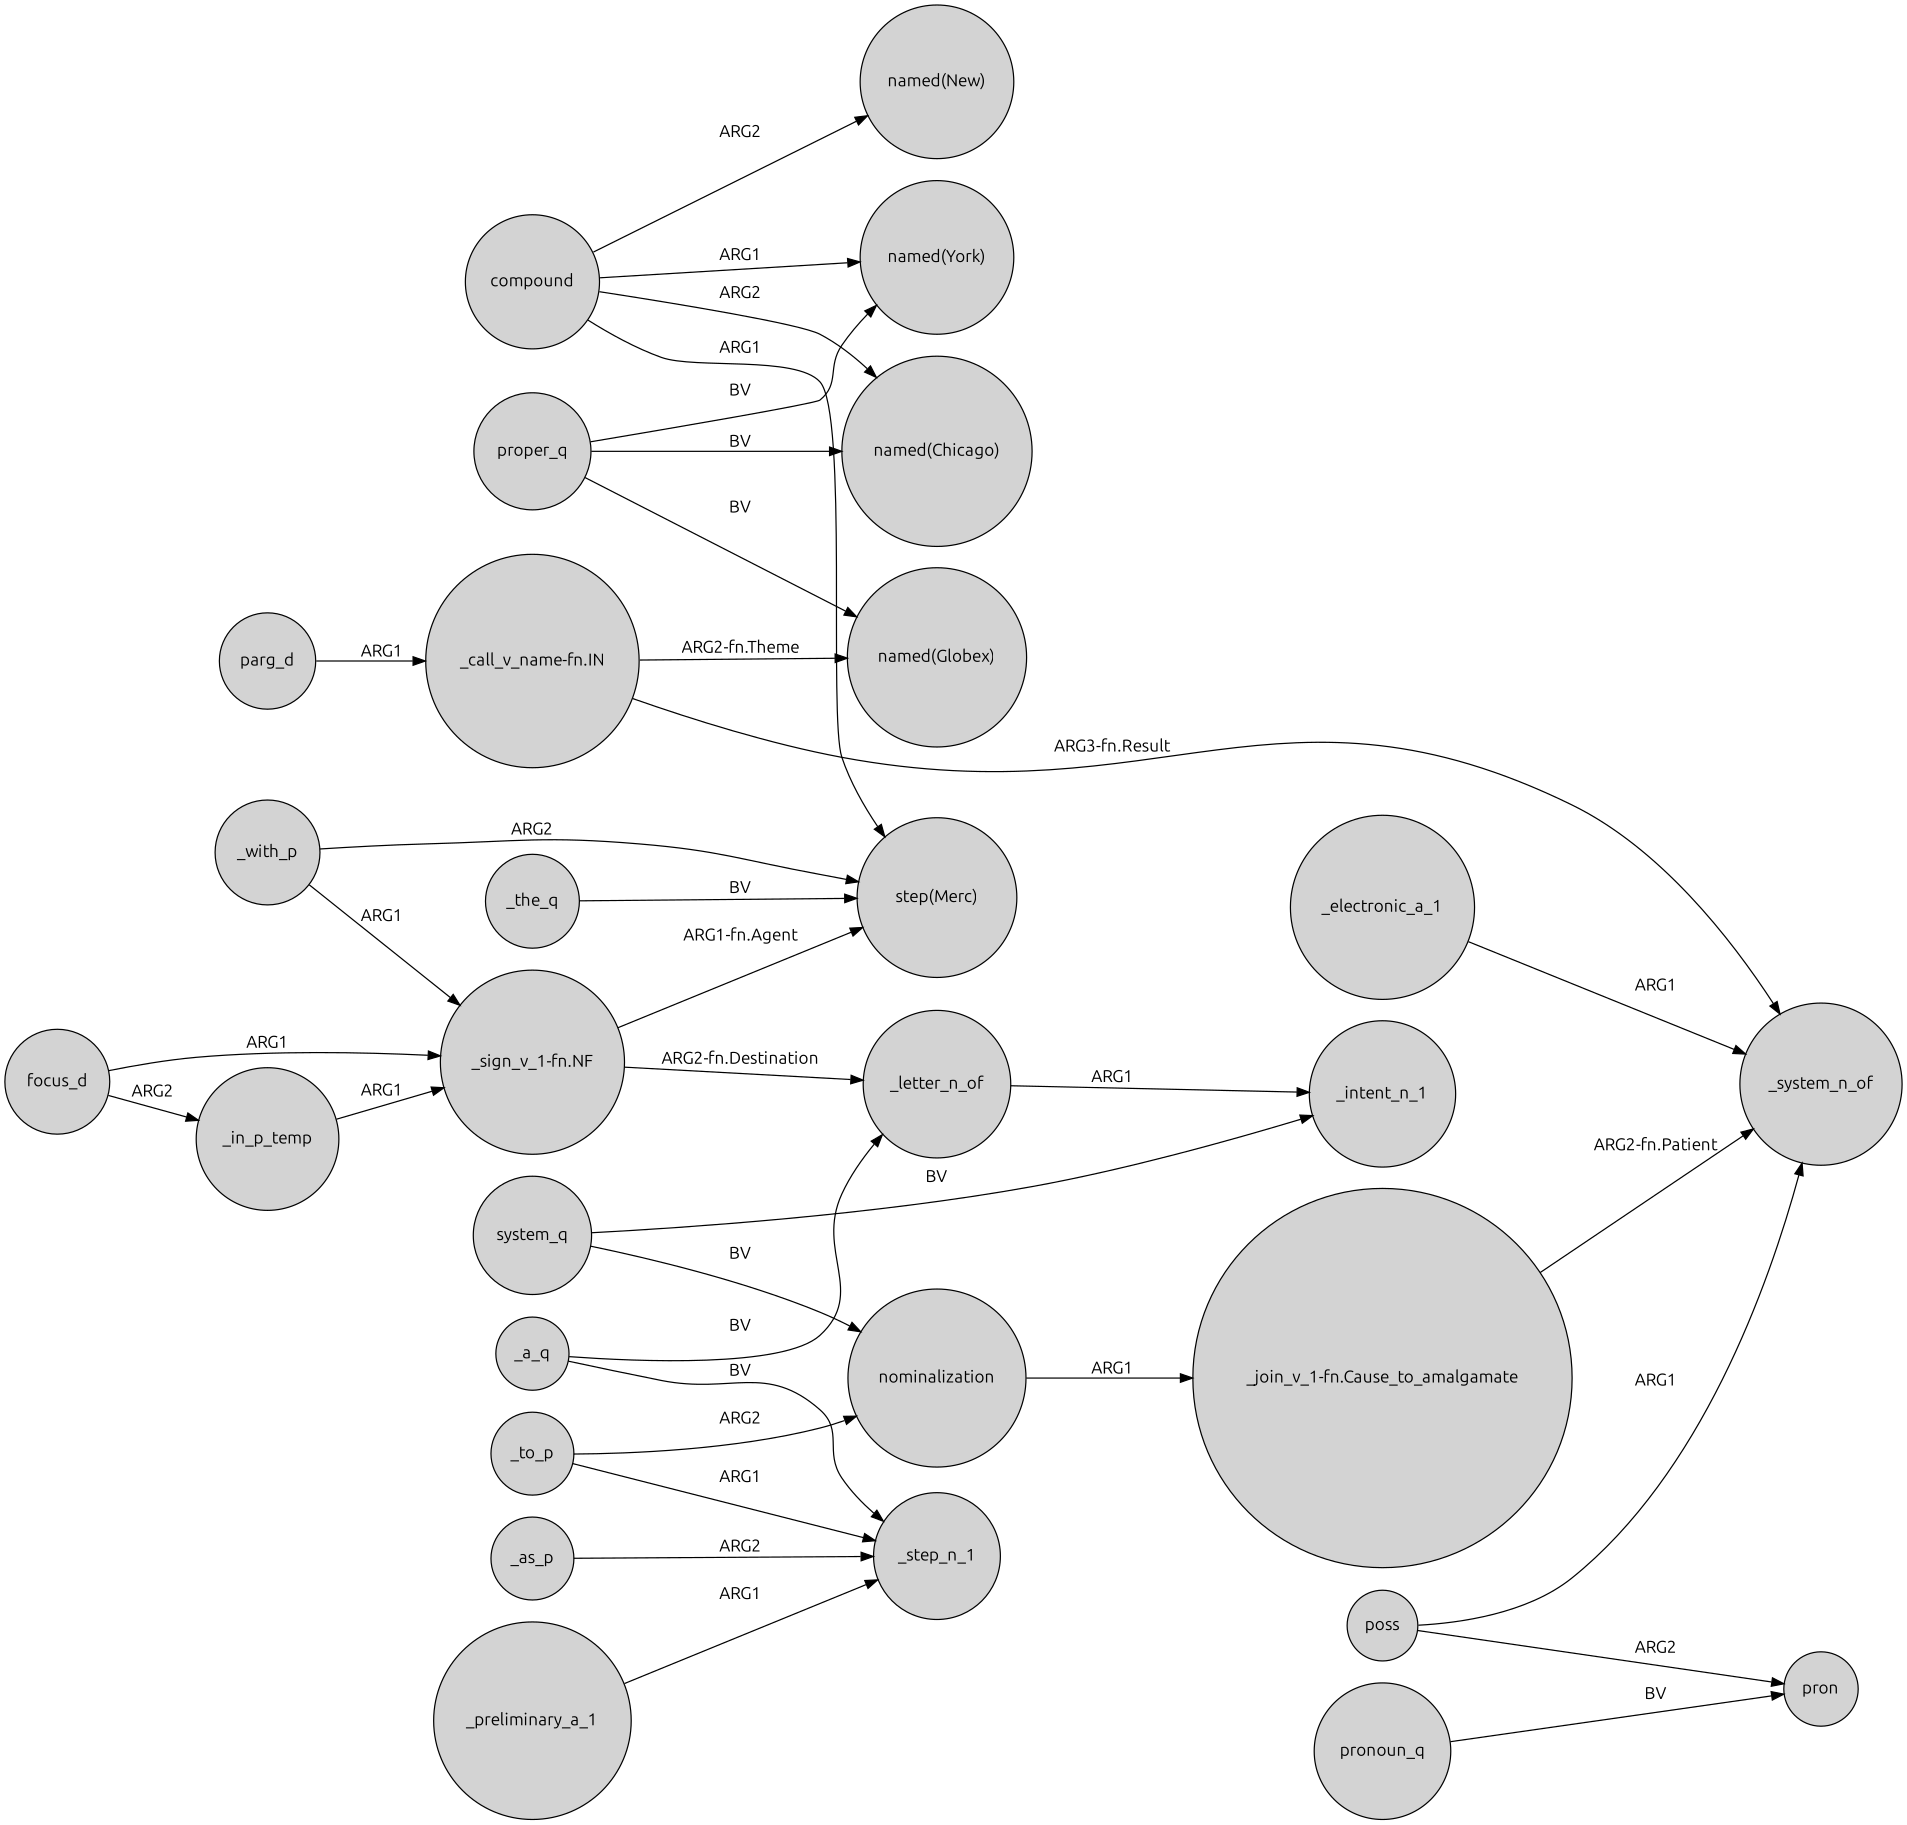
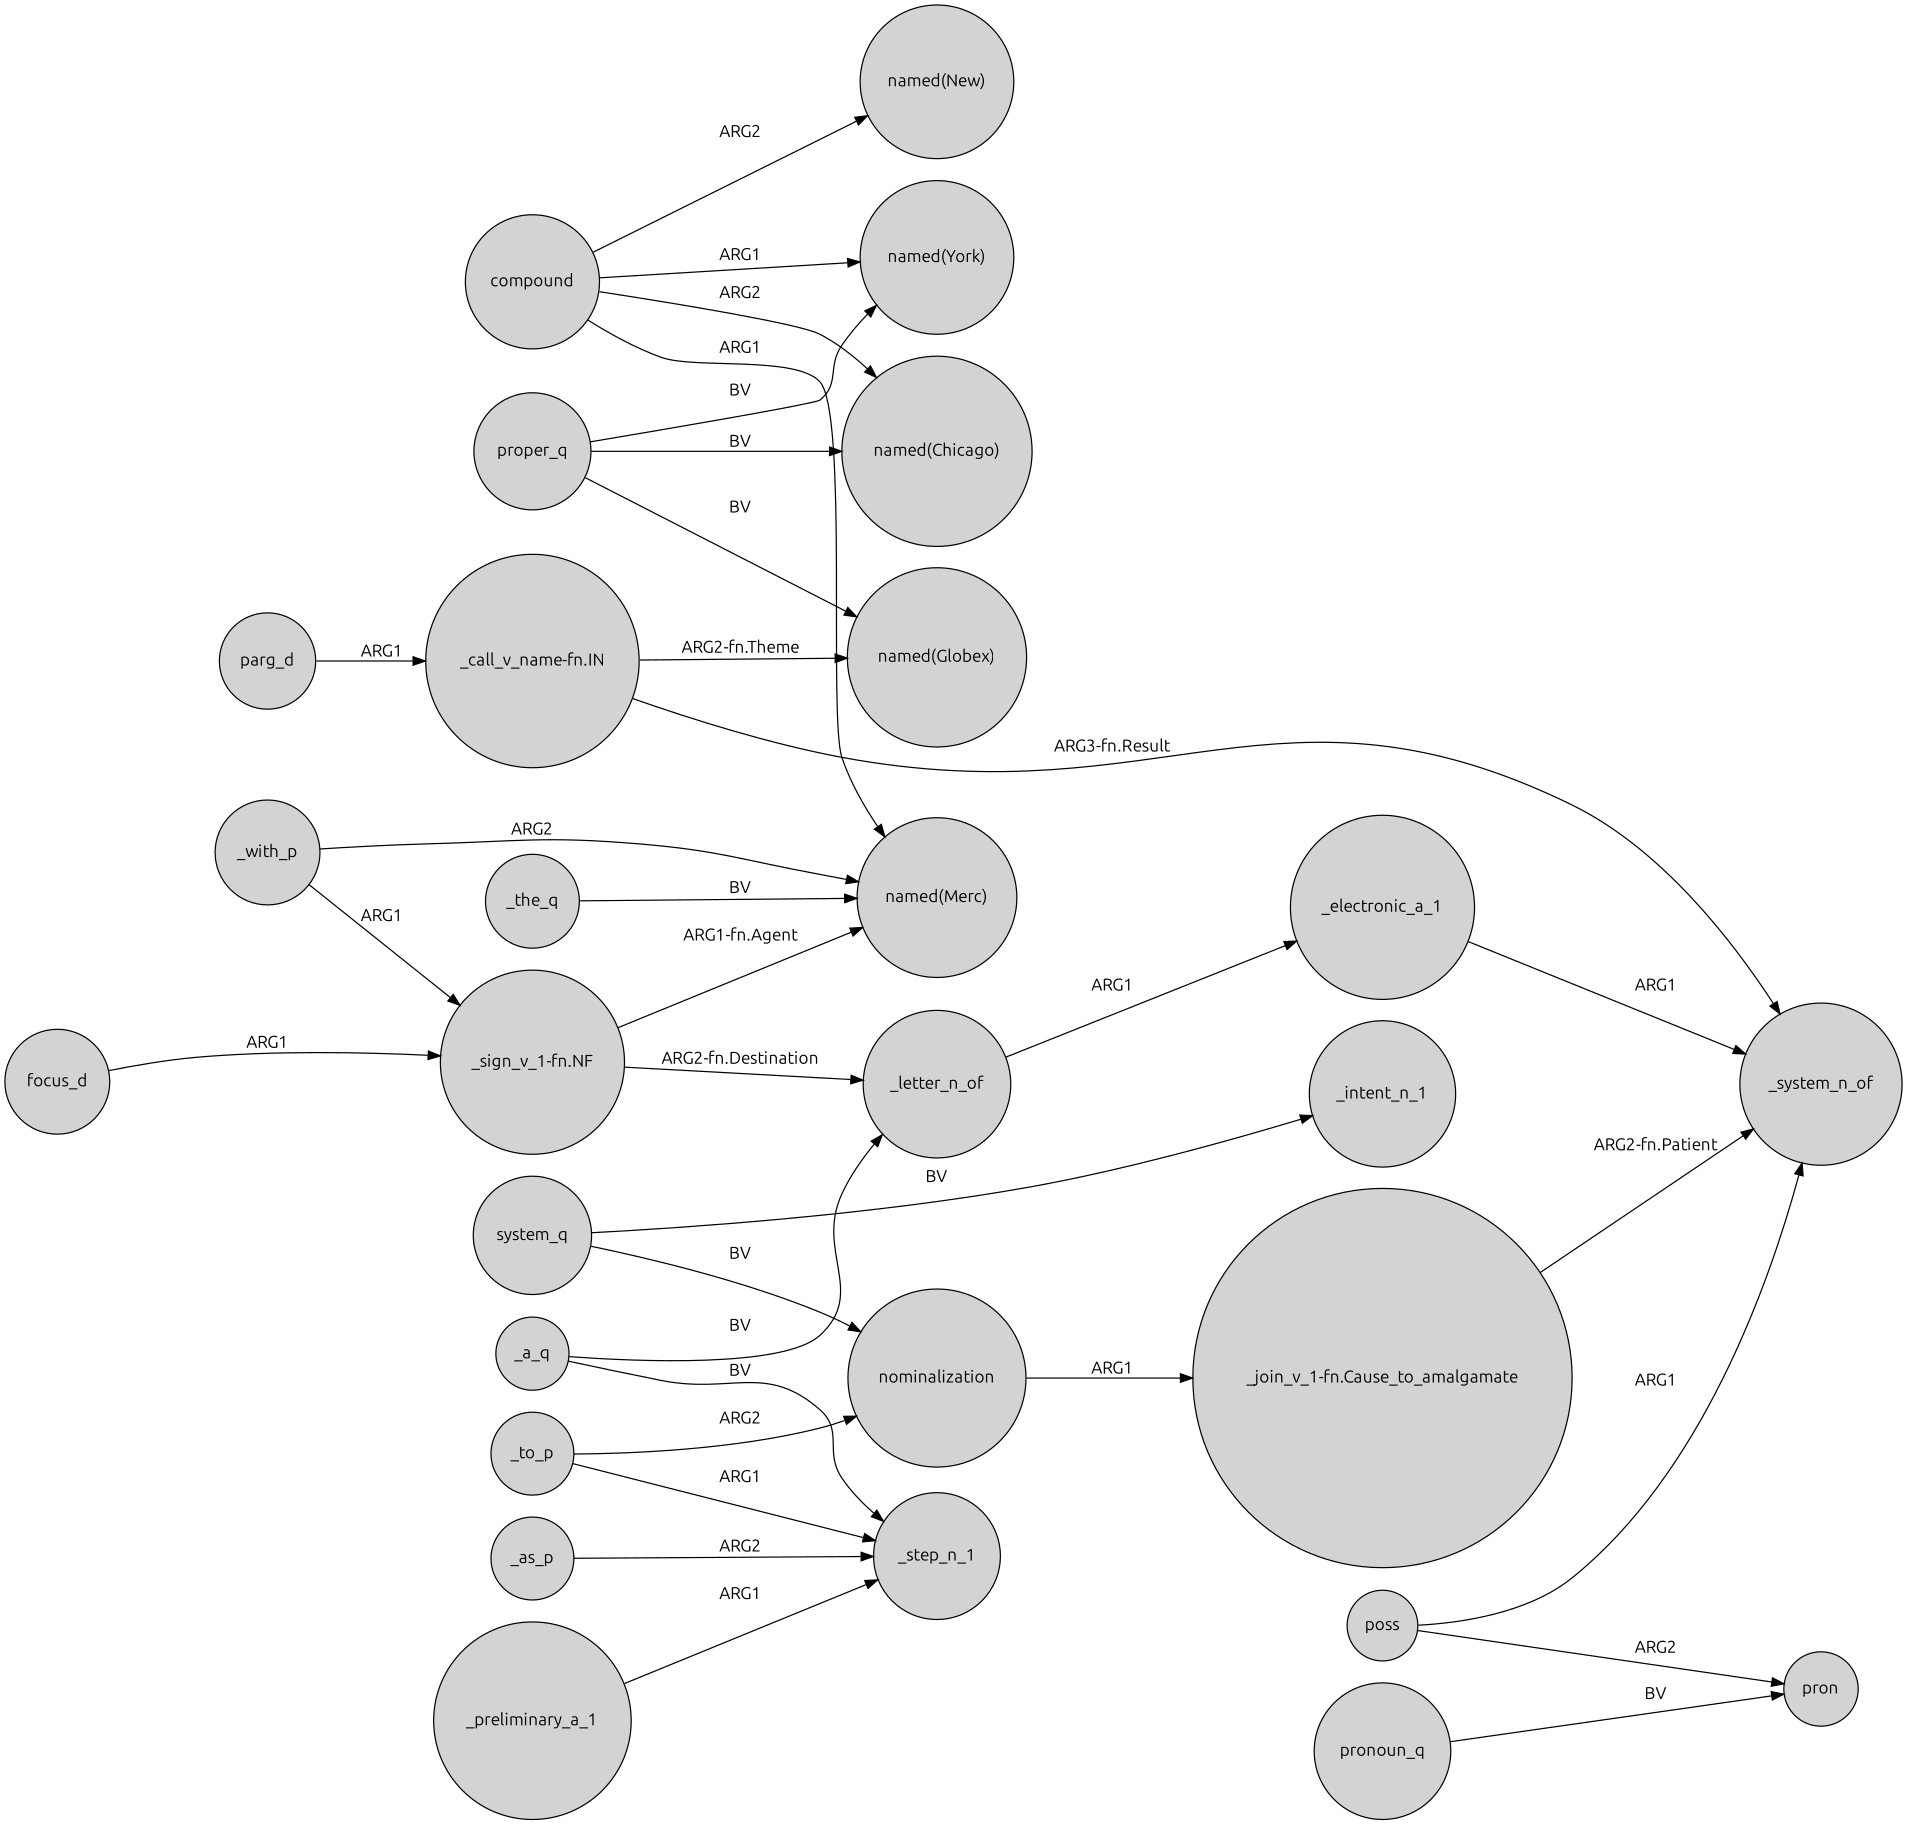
(937, 898) -> (937, 898)
(1154, 1089) -> (1146, 1001)
(268, 1139) -> none
